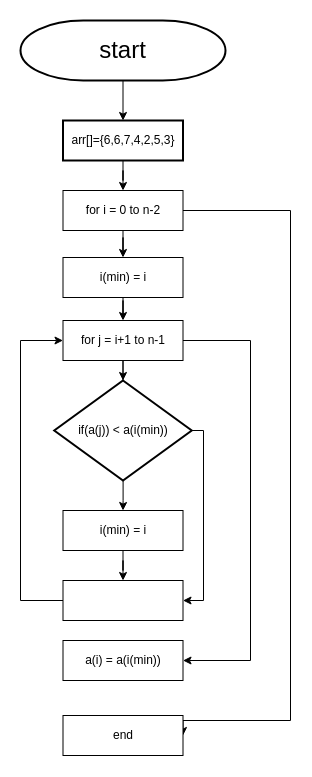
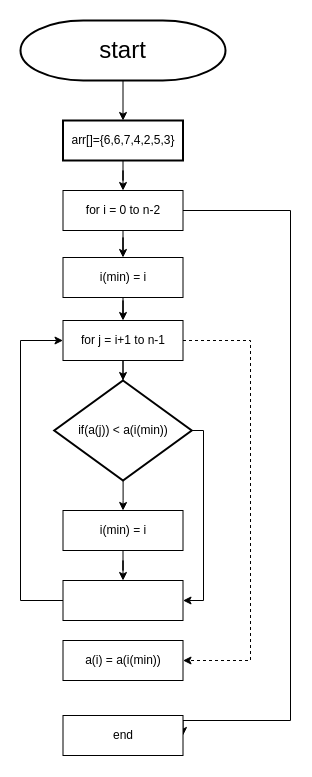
(251, 498) -> (251, 498)
